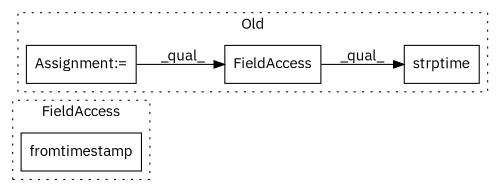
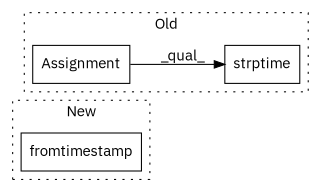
(81, 64) -> none
(273, 64) -> (81, 64)
(81, 112) -> (81, 112)
